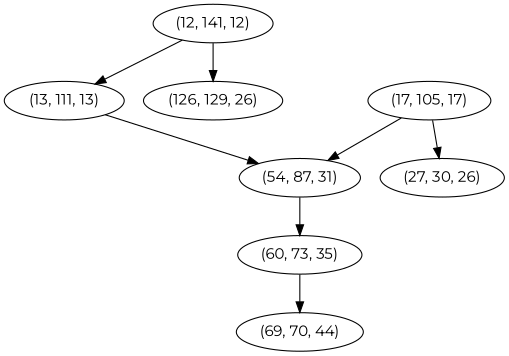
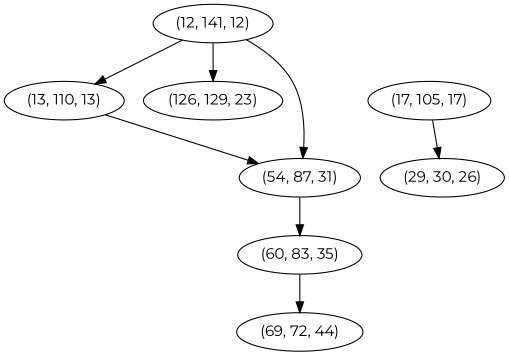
(64, 101) -> (64, 101)
(213, 101) -> (213, 101)
(369, 137) -> (293, 84)
(442, 178) -> (442, 178)
(300, 255) -> (300, 255)
(300, 332) -> (300, 332)
